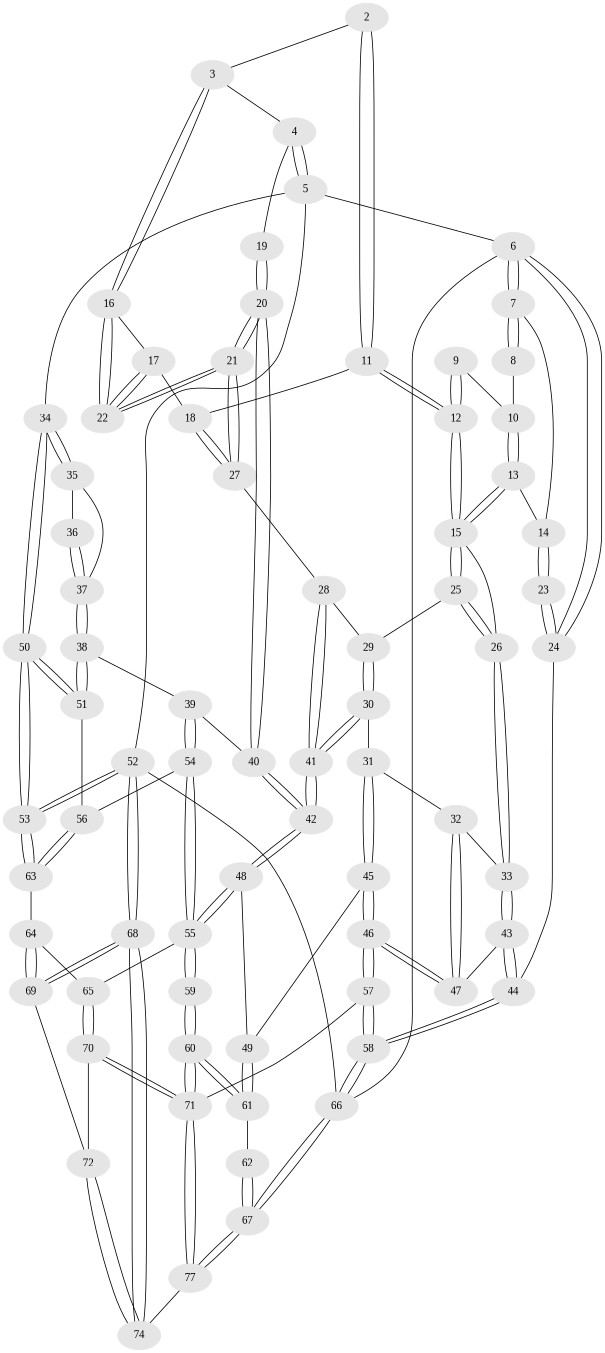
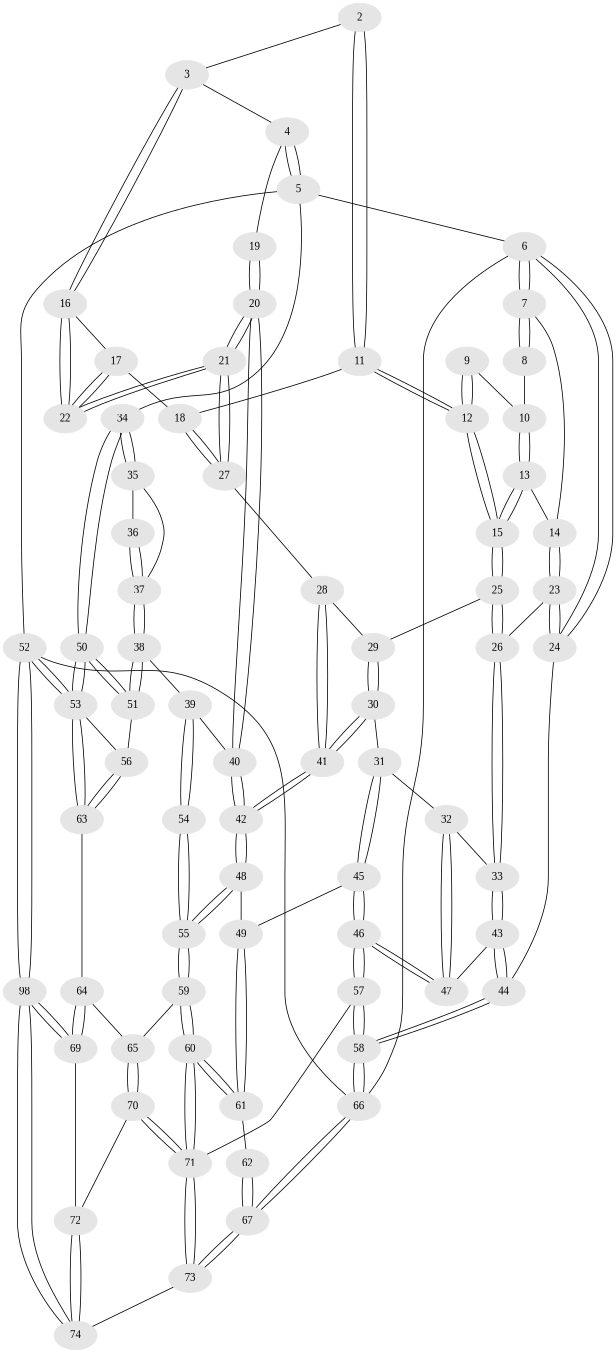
(488, 587) -> (526, 619)
(142, 788) -> (101, 734)
(133, 934) -> (25, 992)
(136, 965) -> (158, 1020)
(190, 1278) -> (190, 1278)
